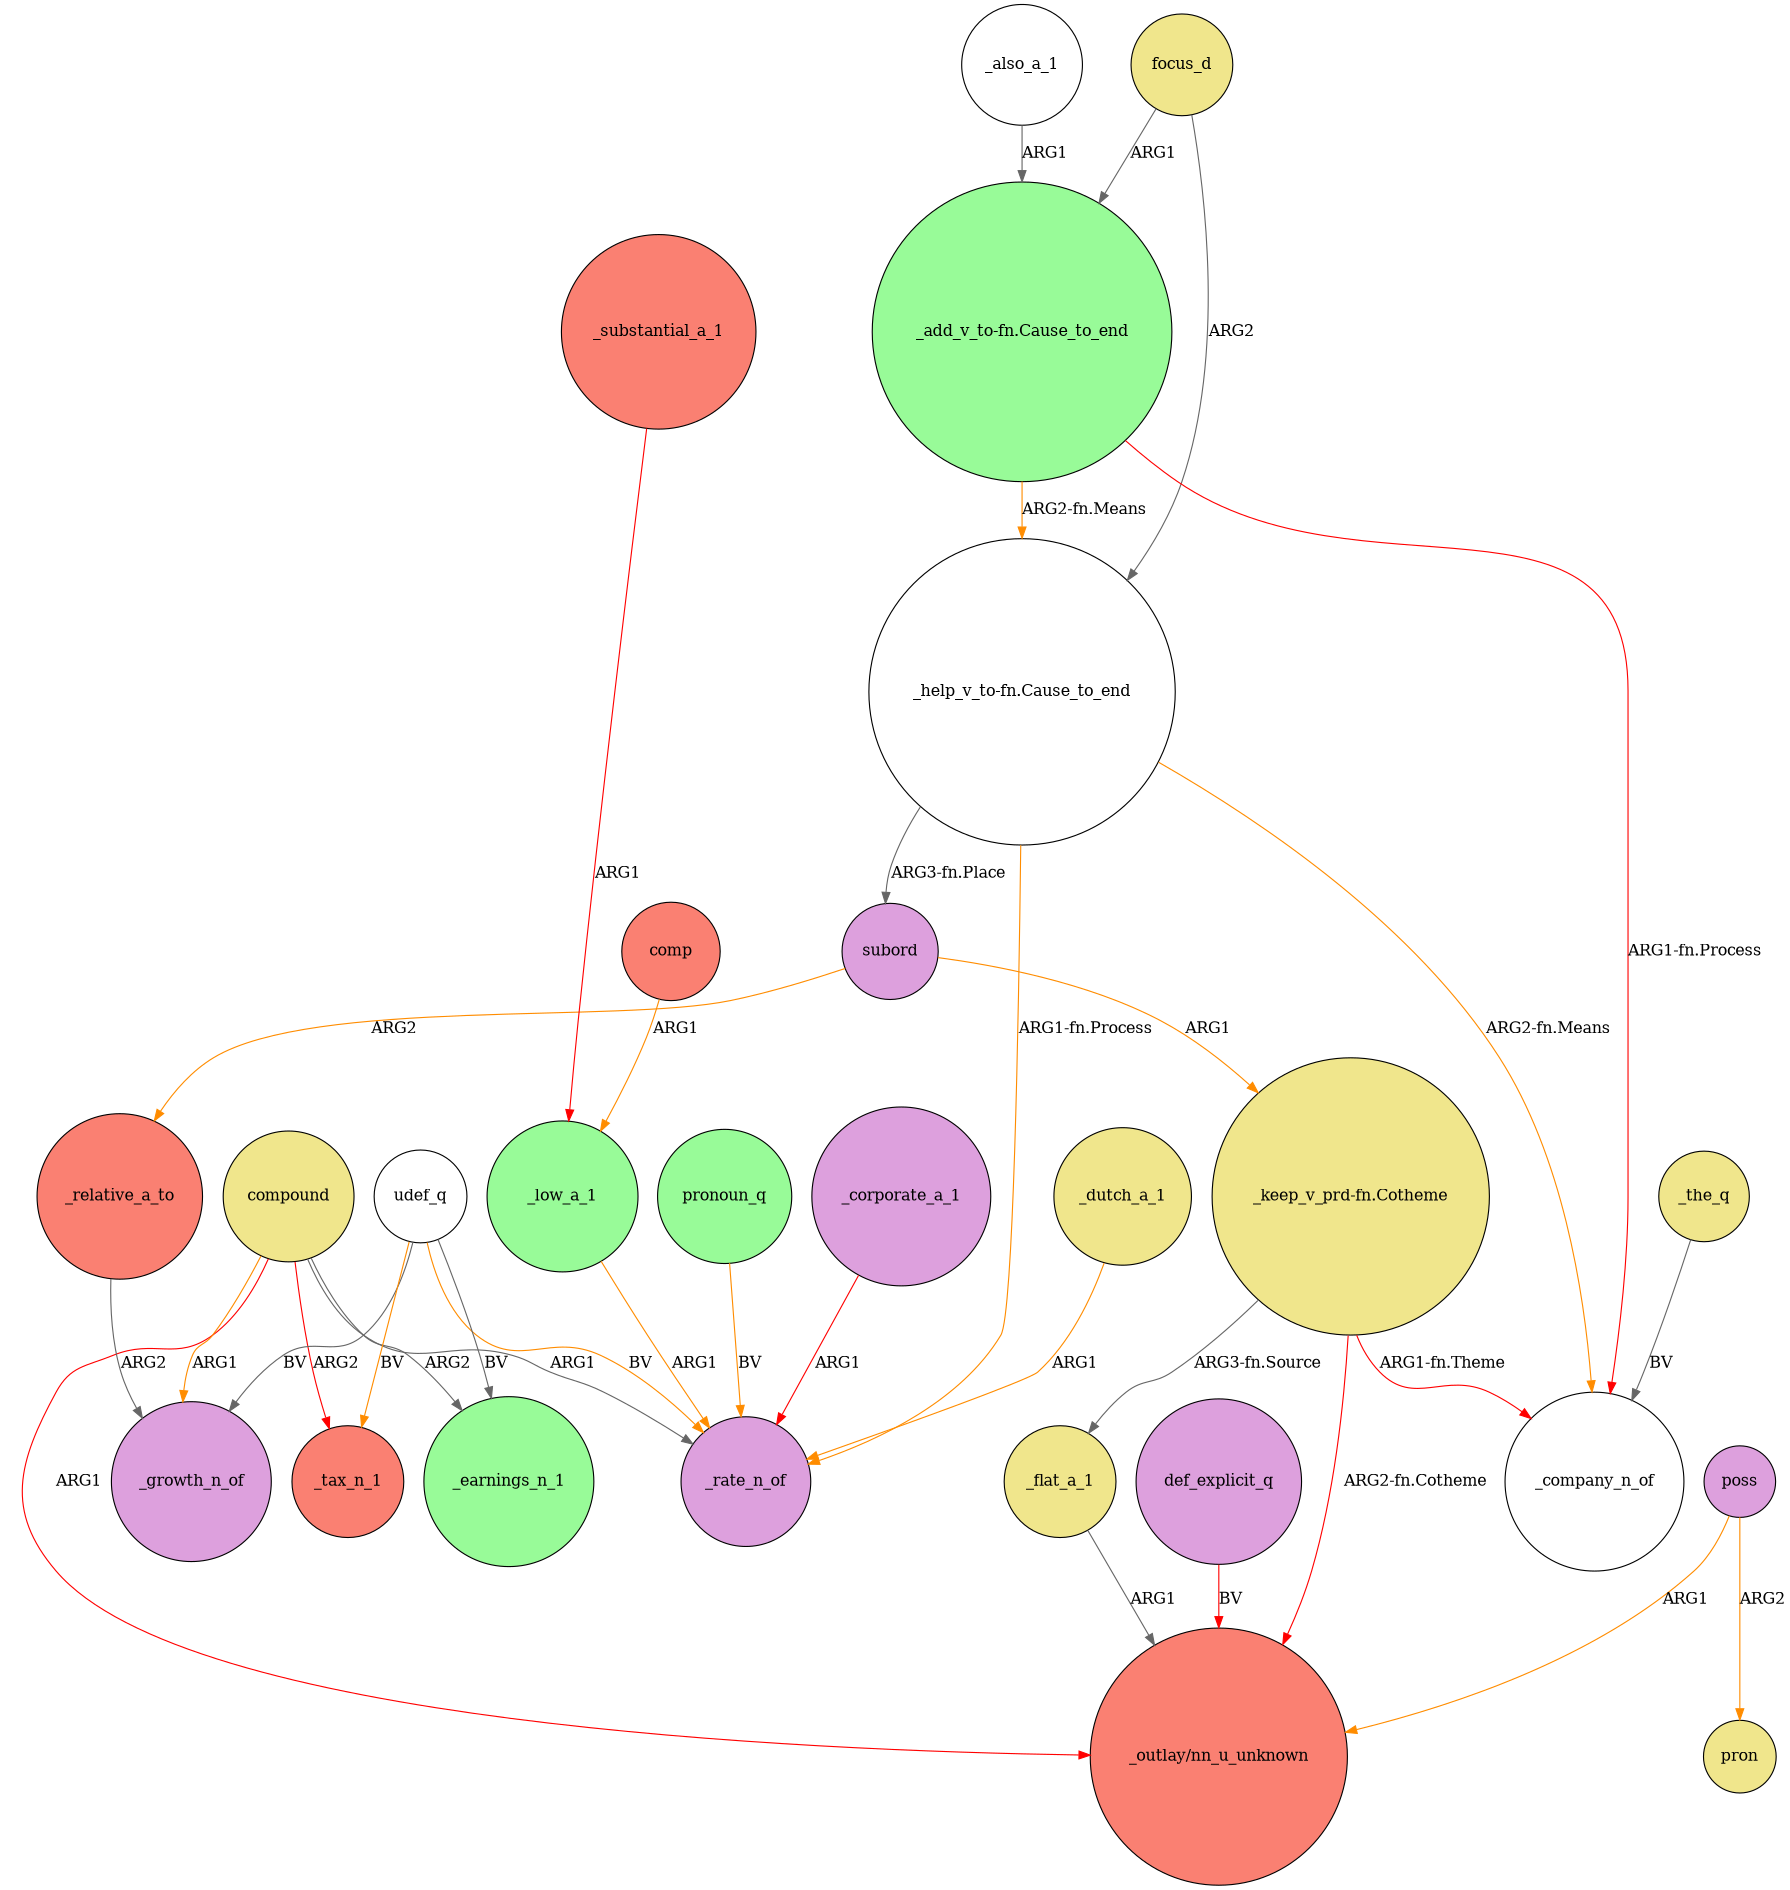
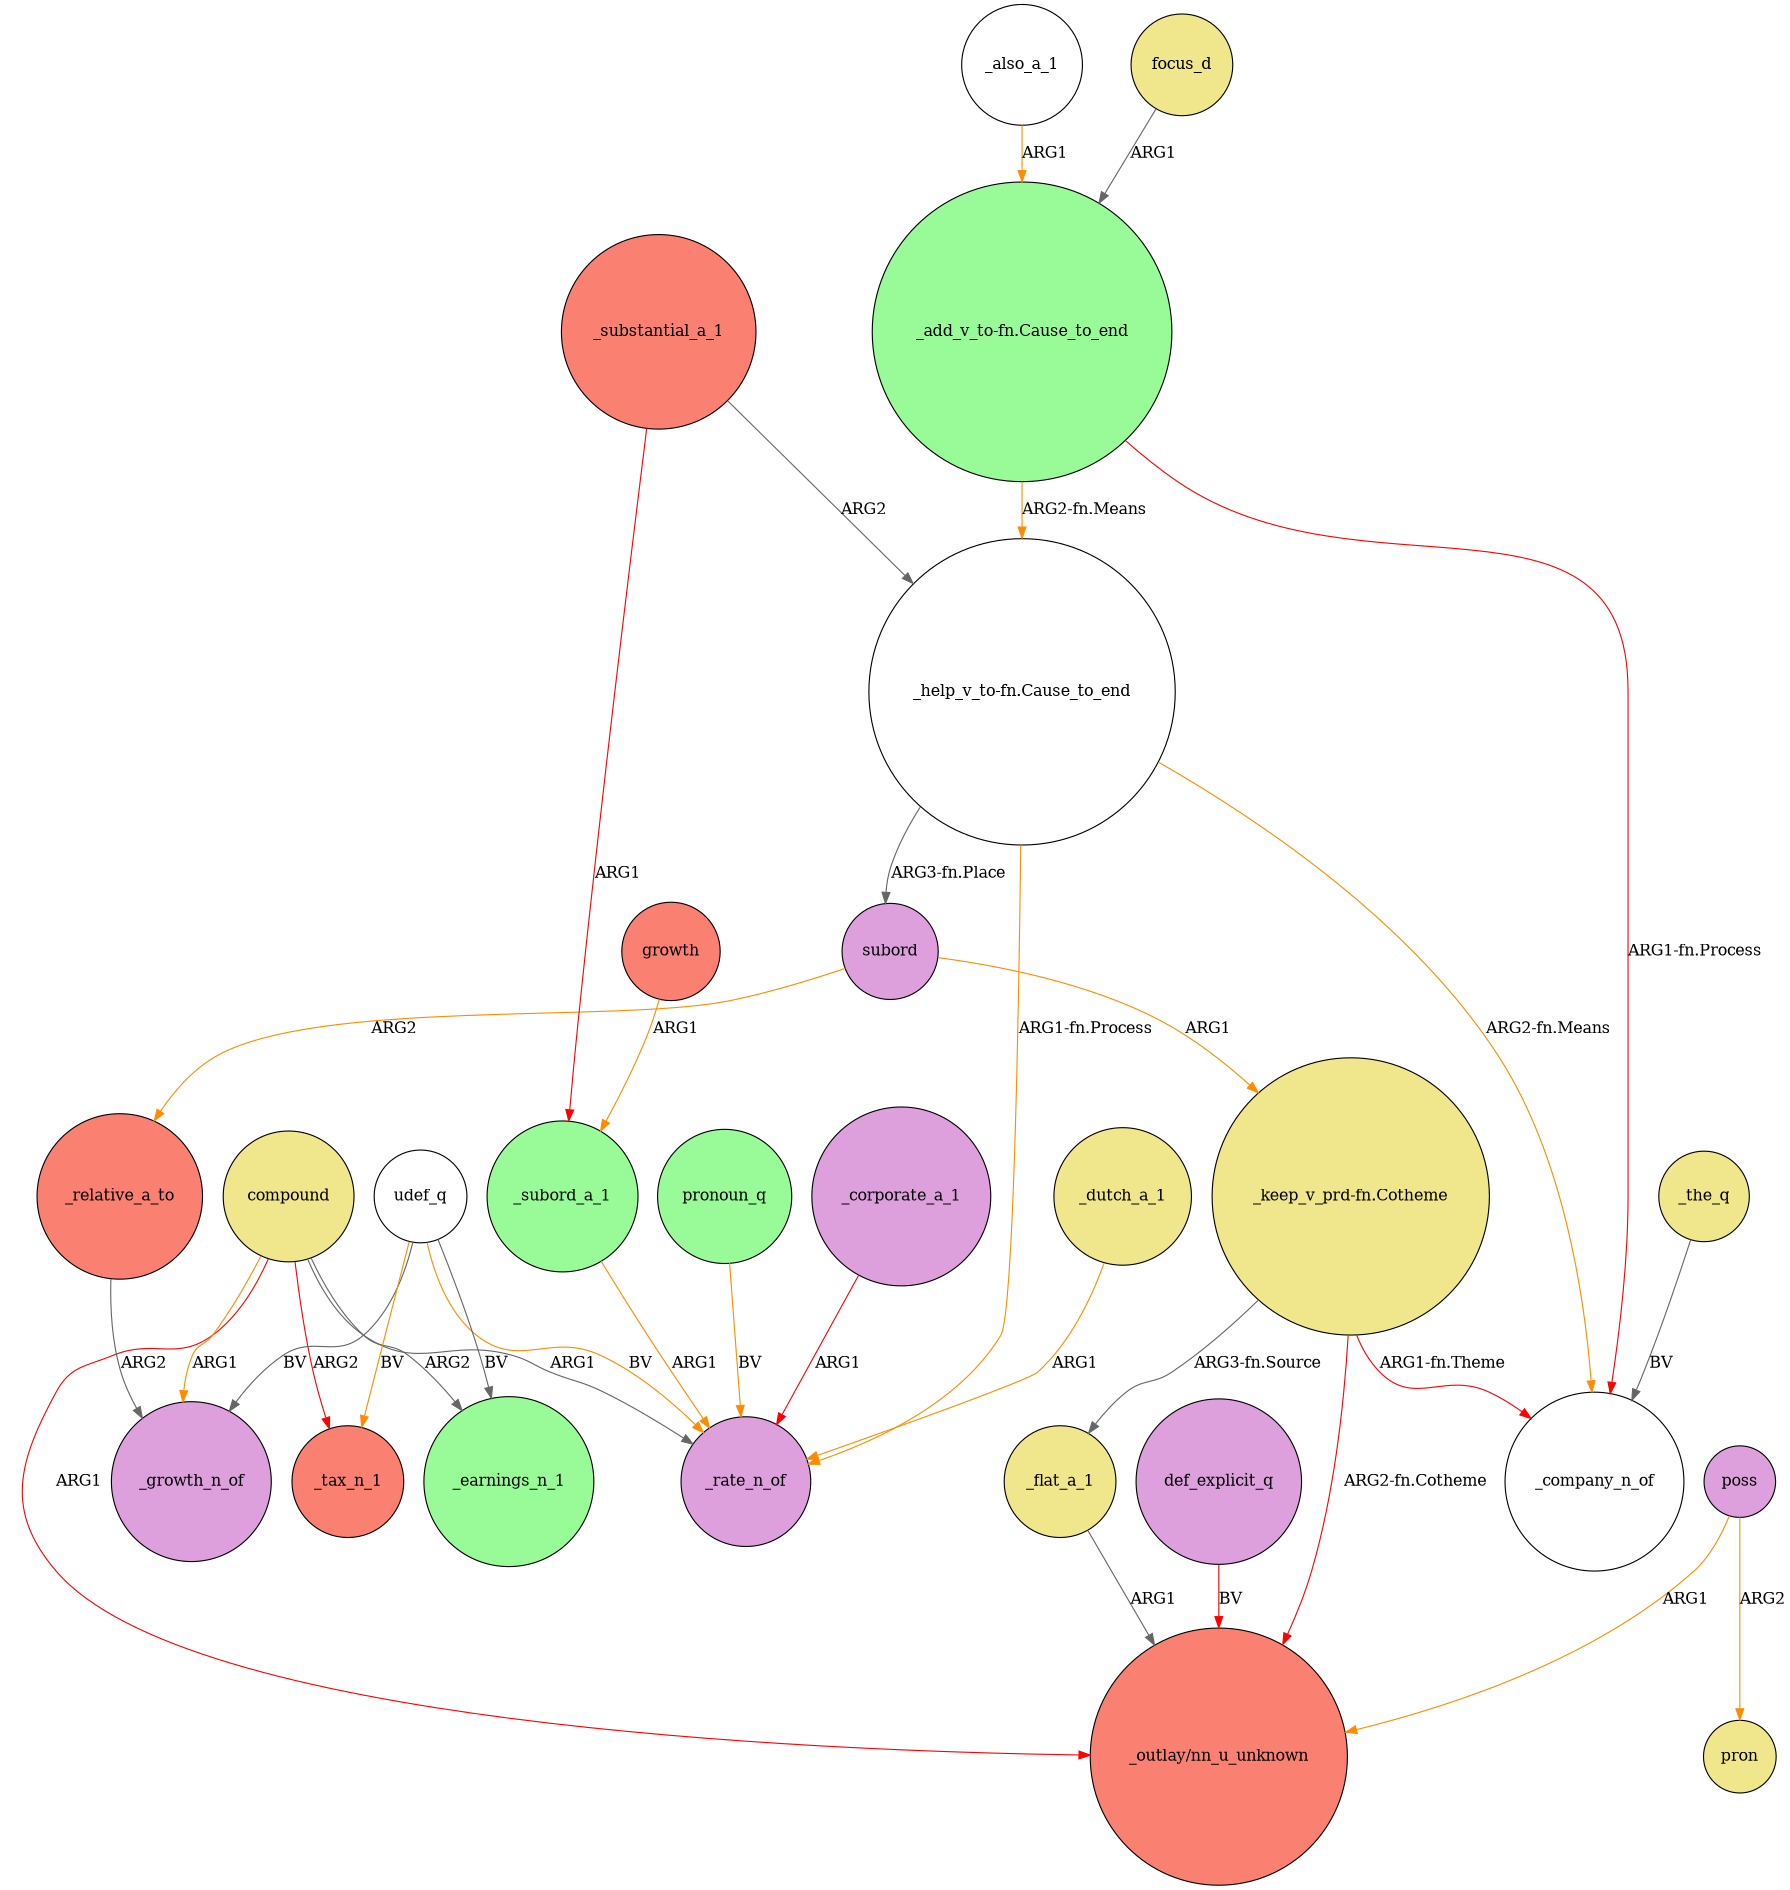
(1022, 148) -> (1022, 148)
(1206, 350) -> (816, 488)
(671, 951) -> (671, 951)
(563, 1196) -> (563, 1196)
